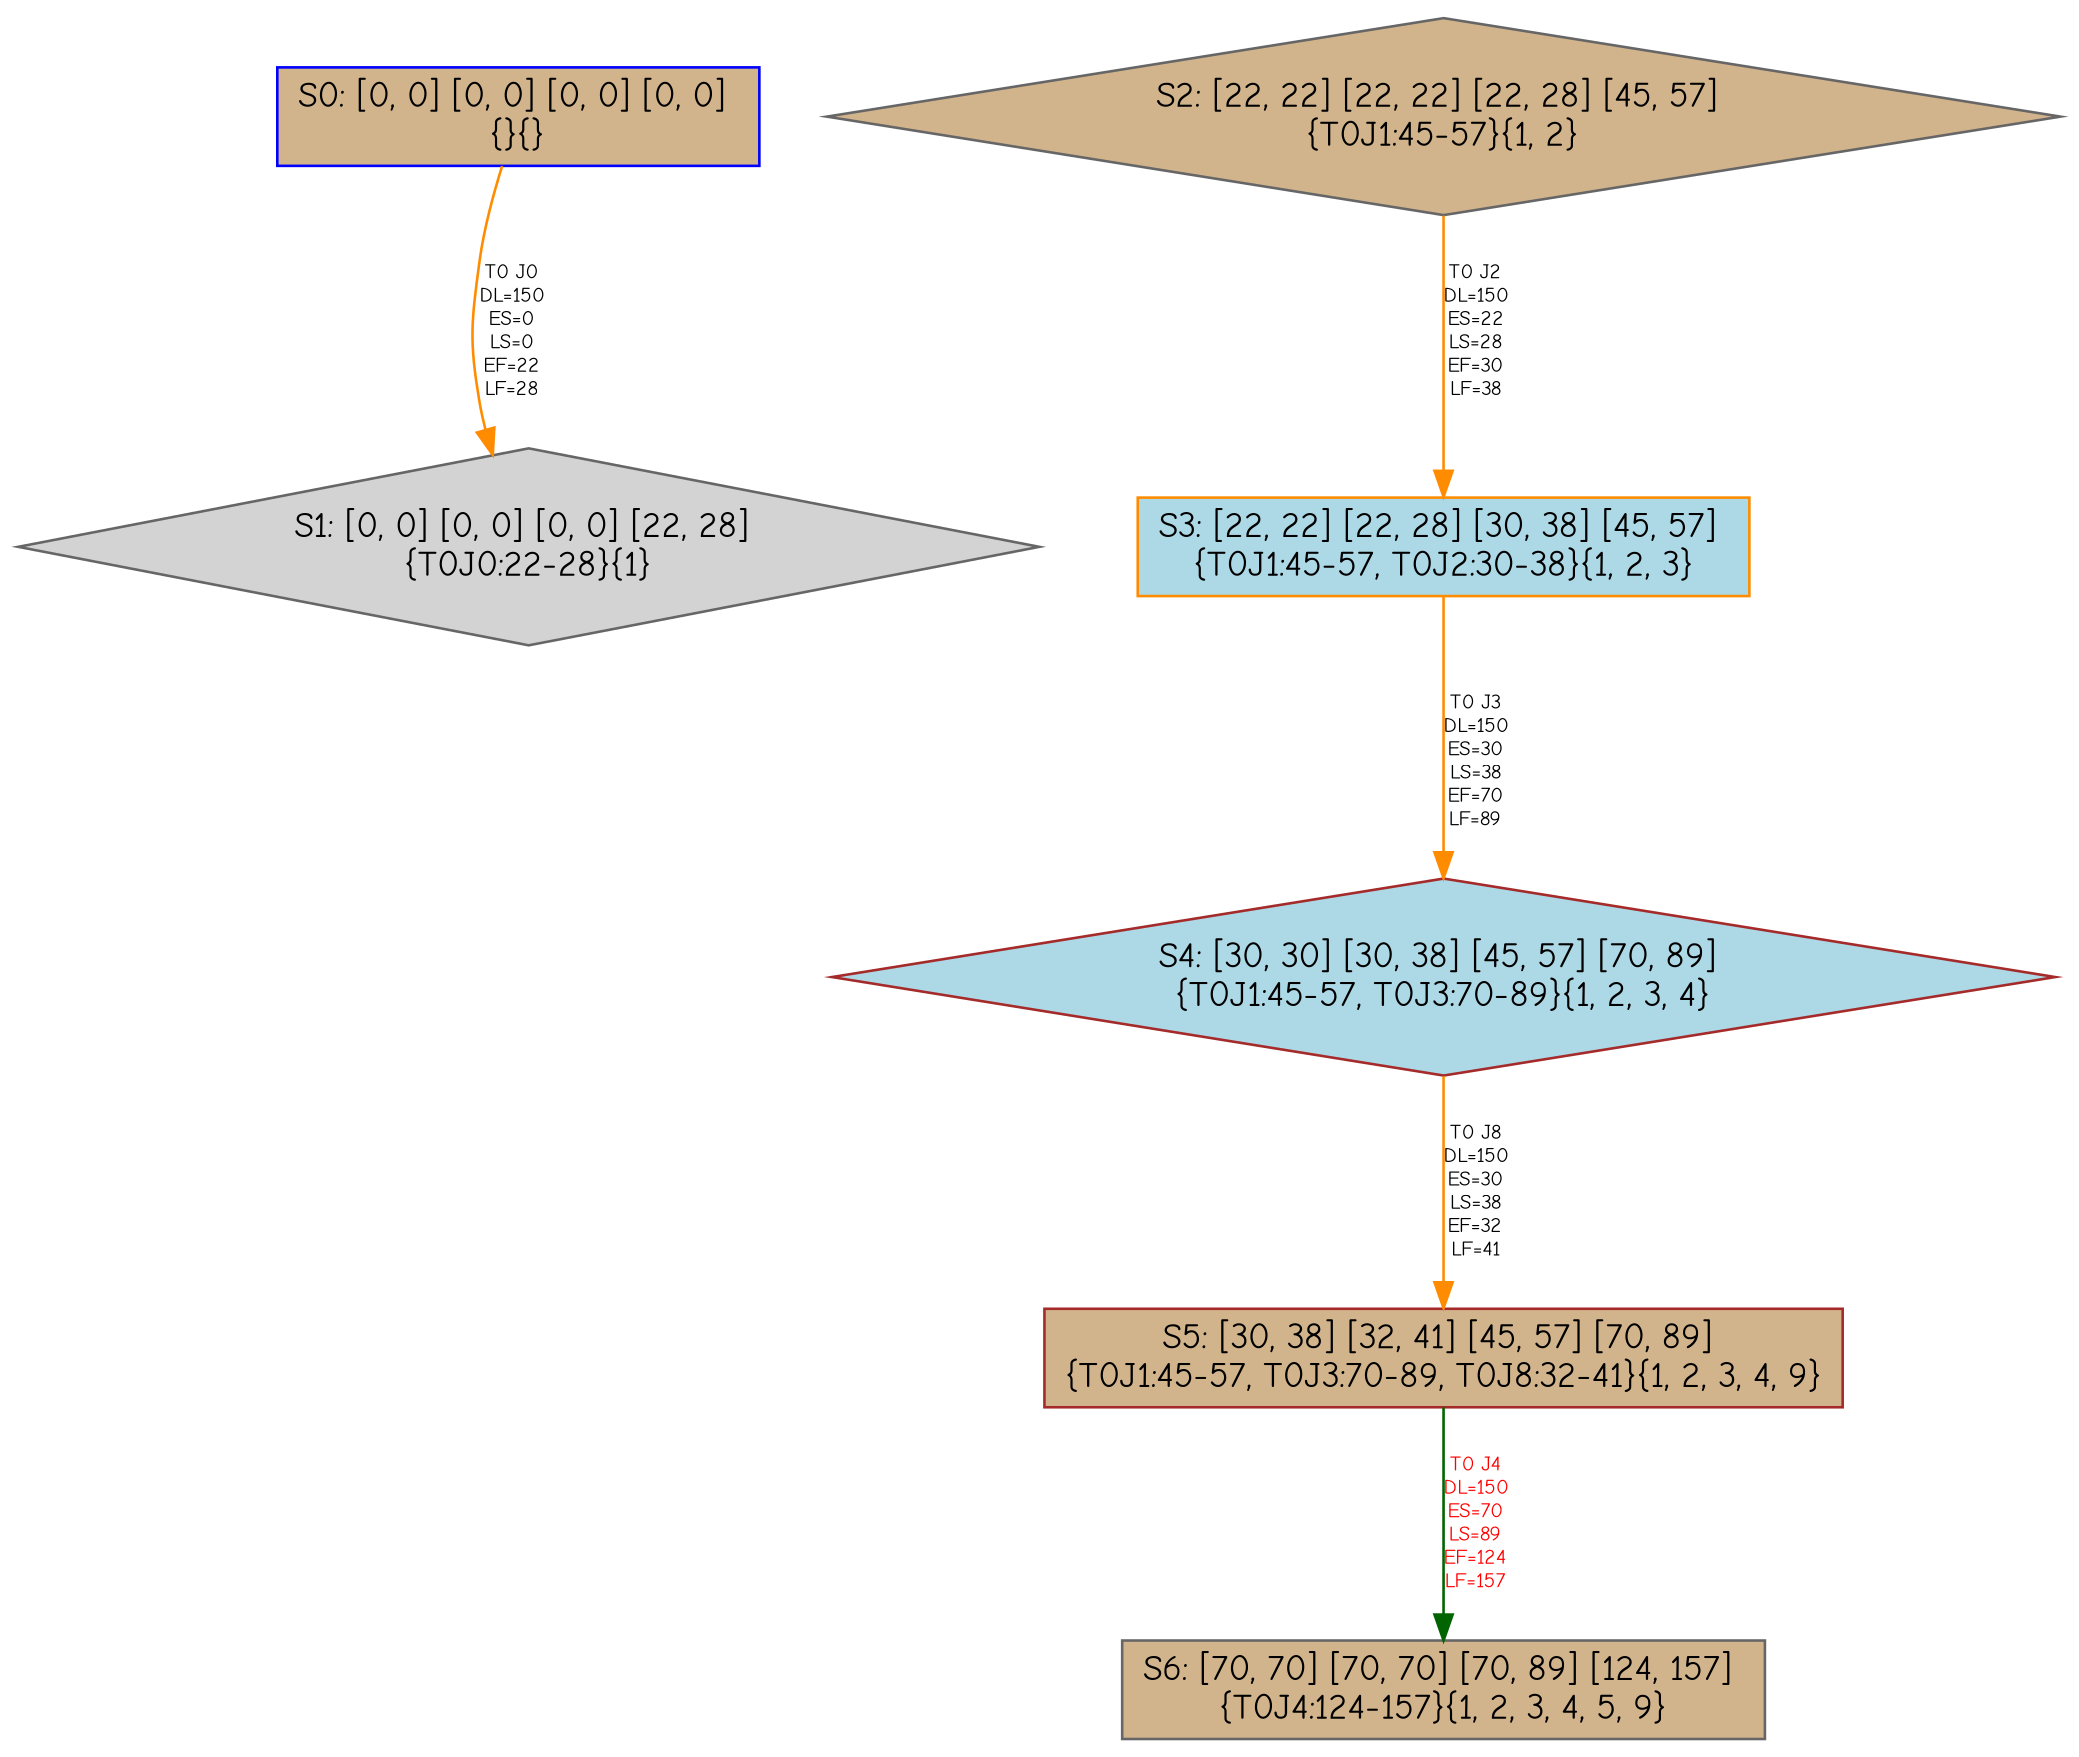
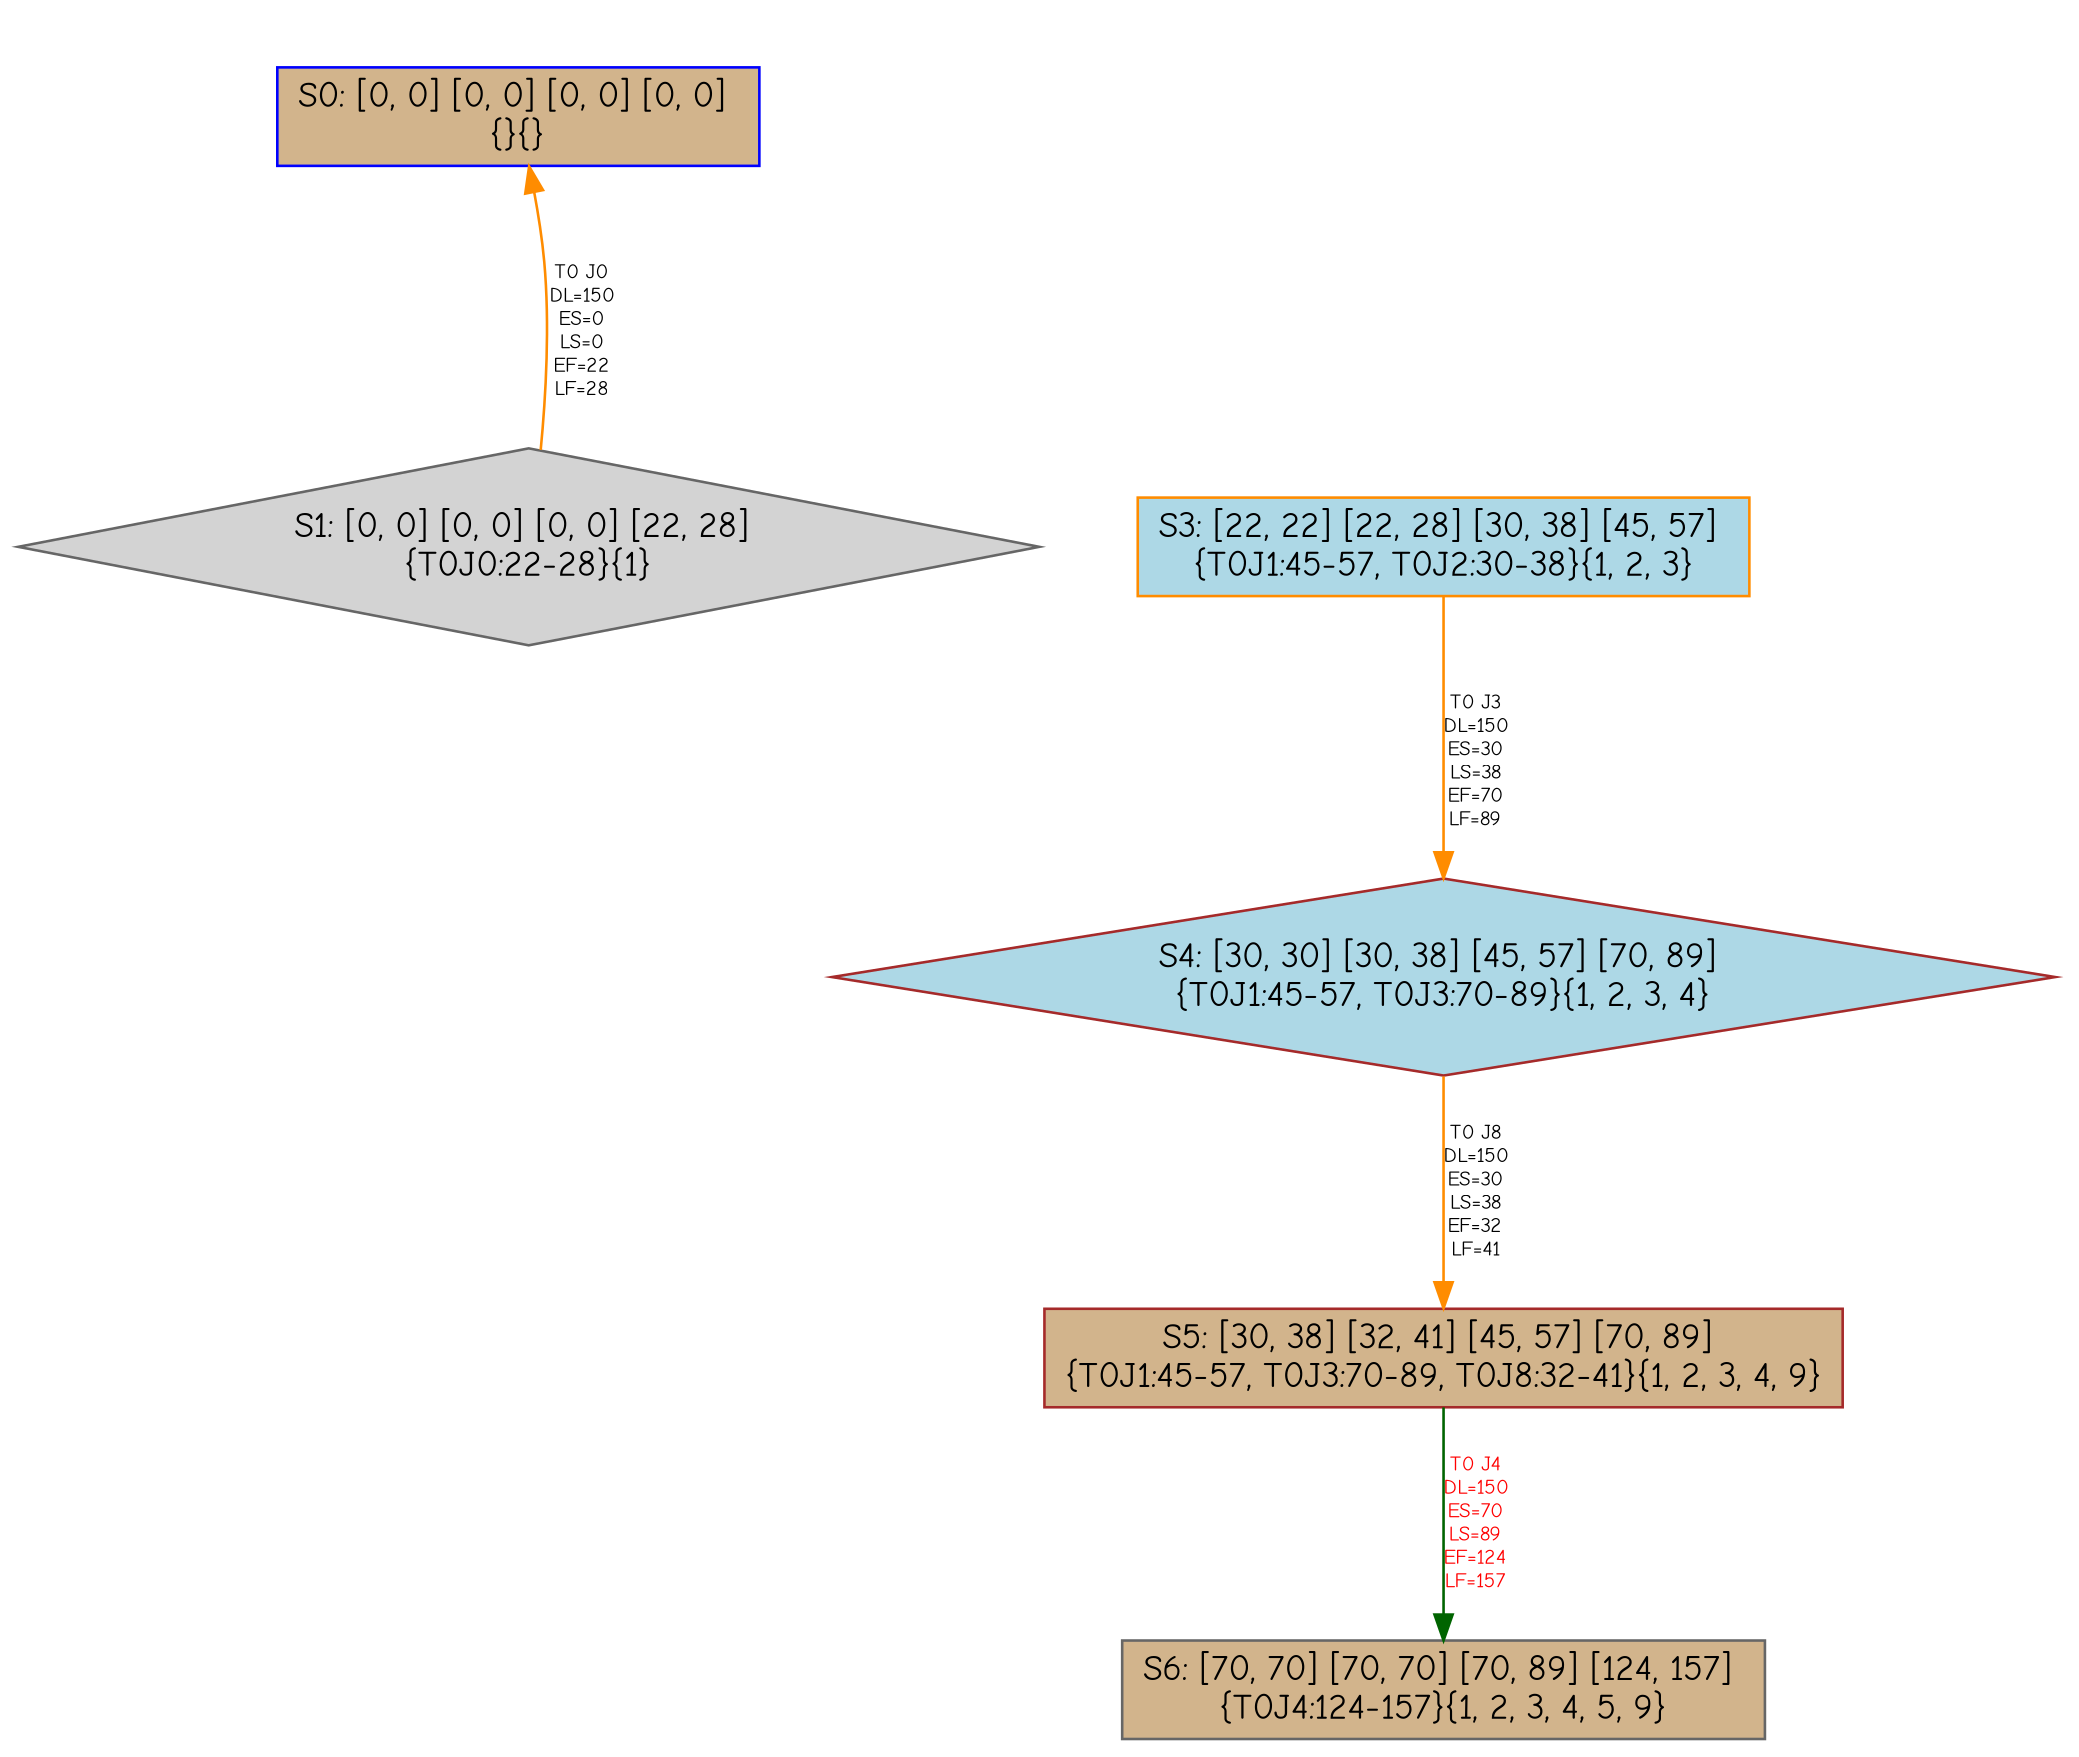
(1444, 117) -> none
(475, 297) -> (547, 321)
